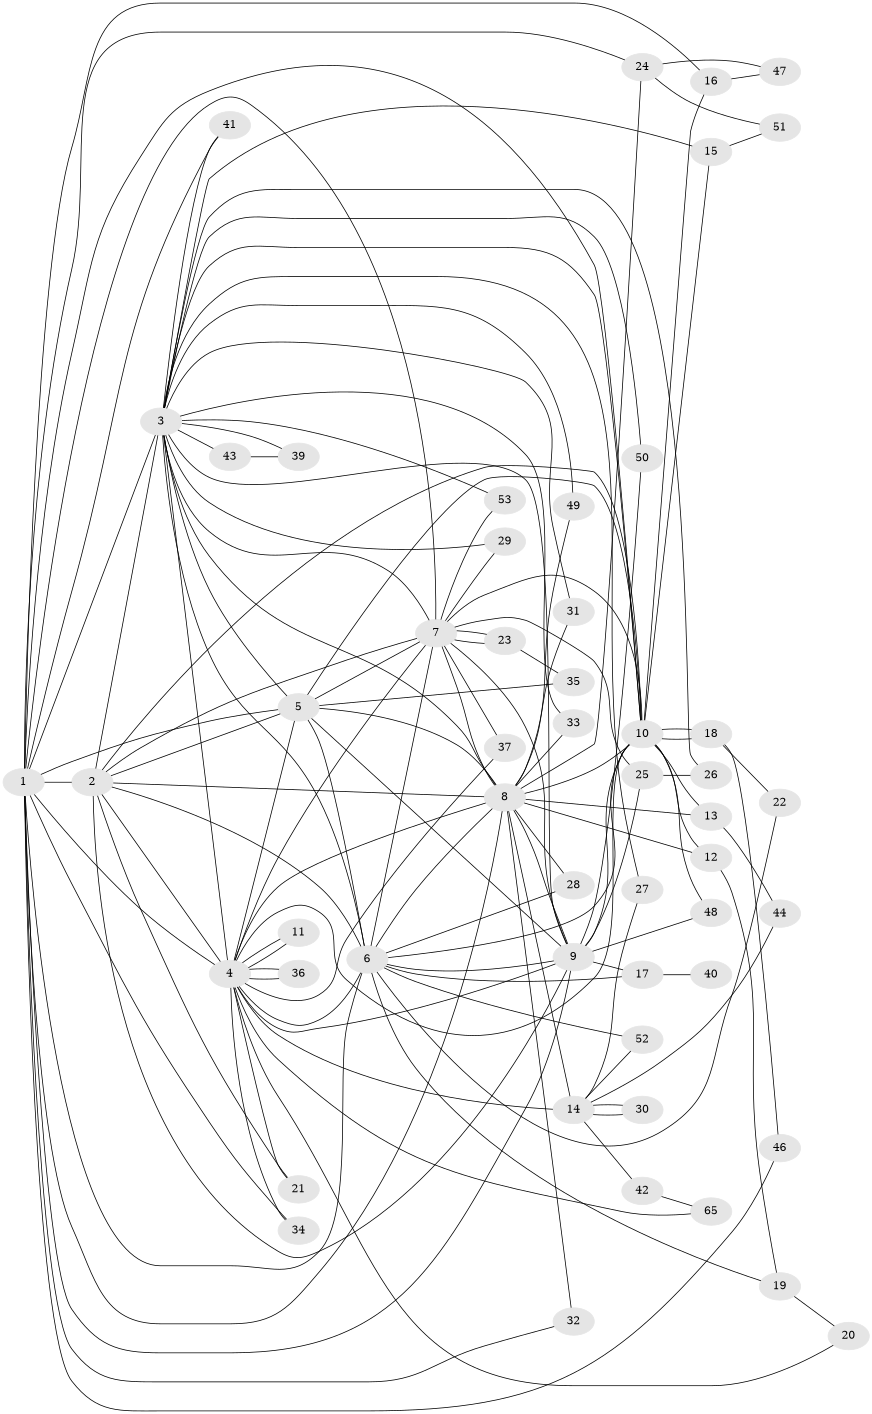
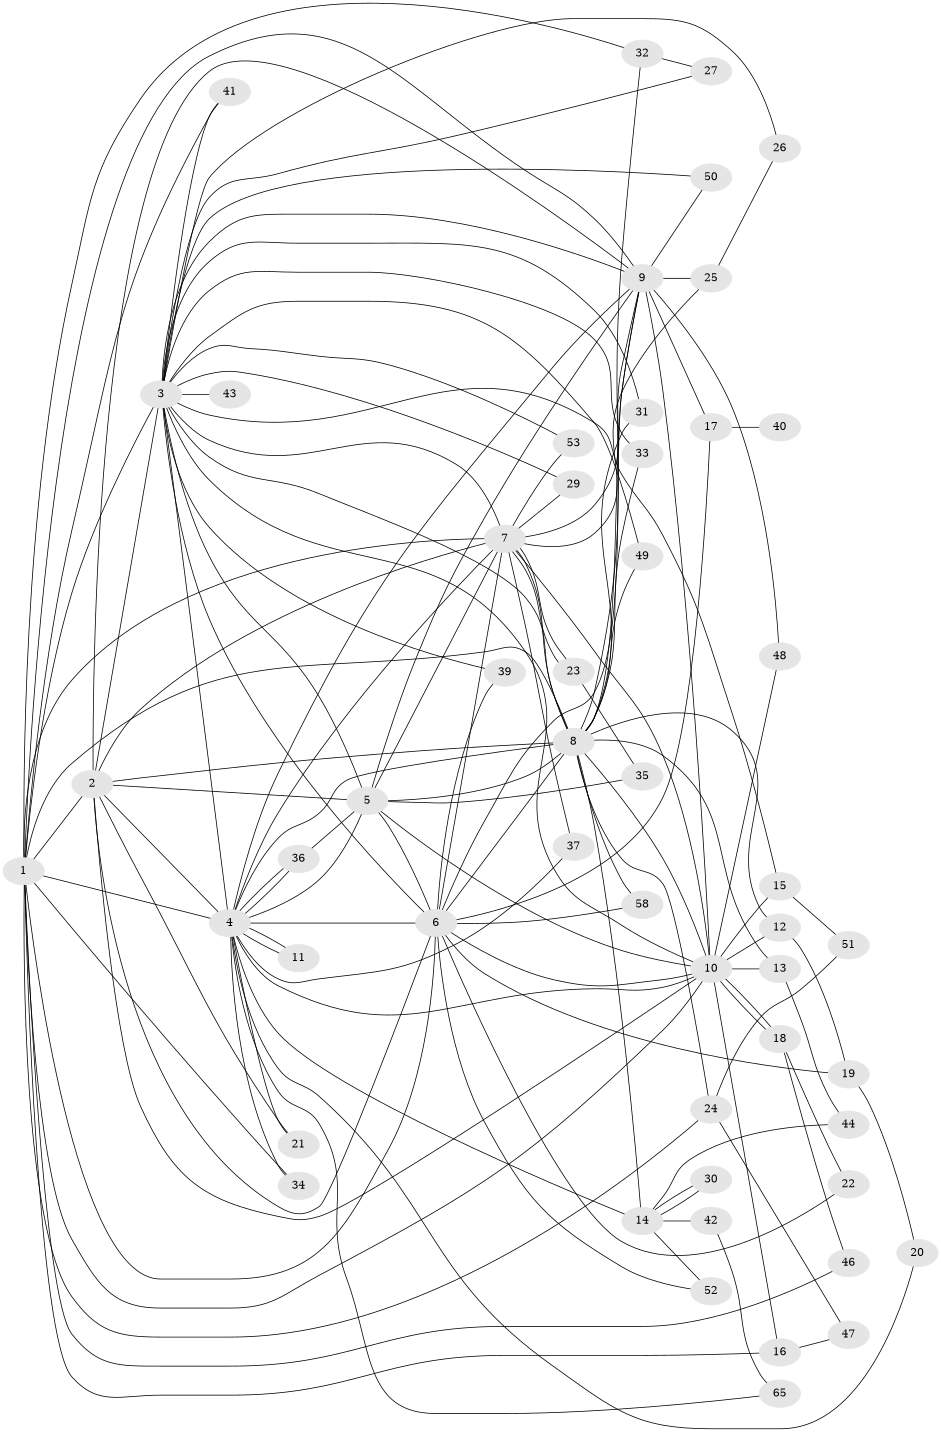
(264, 457) -> (454, 787)
(151, 735) -> (333, 830)
(574, 885) -> (642, 905)
(614, 1002) -> (677, 63)
